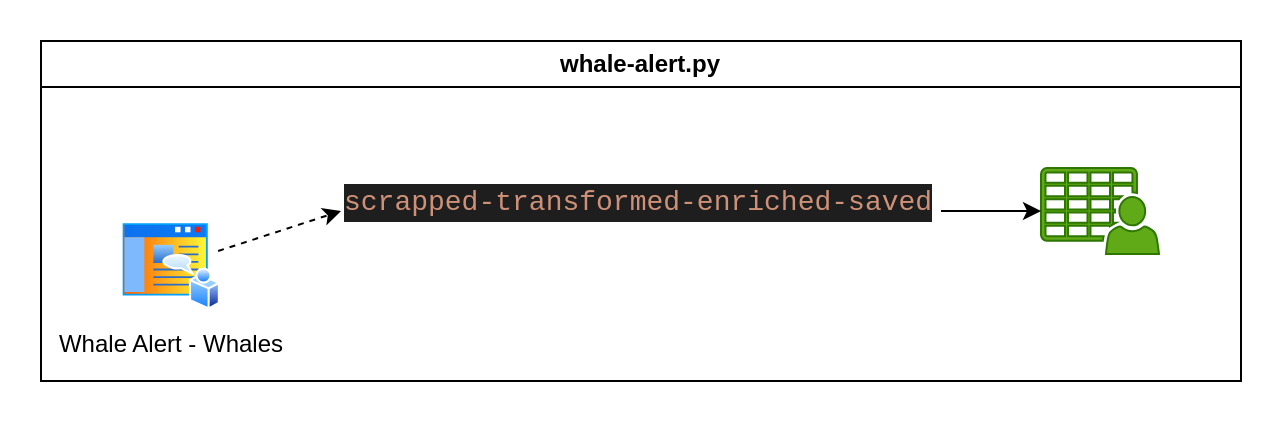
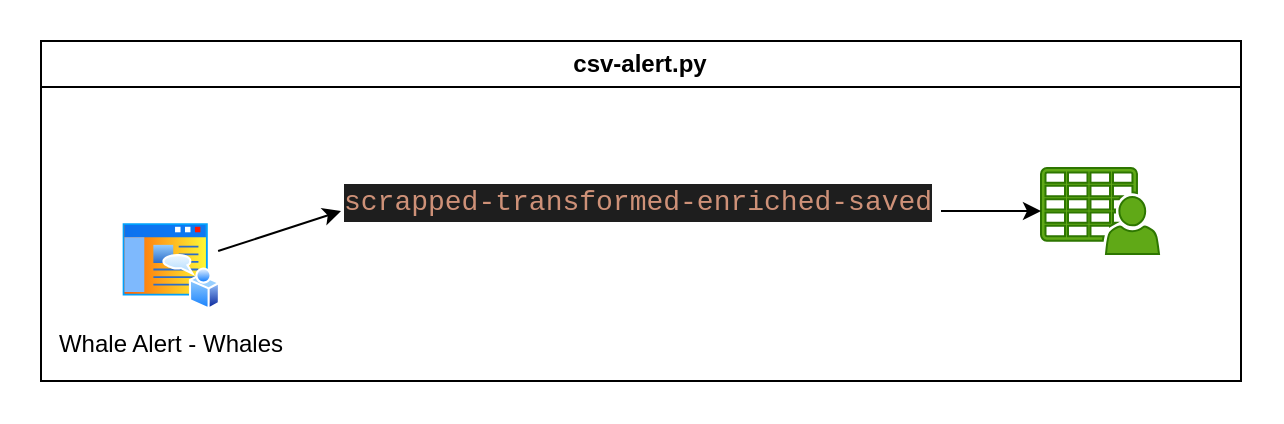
(641, 65) -> (641, 65)
(275, 232) -> (275, 232)
